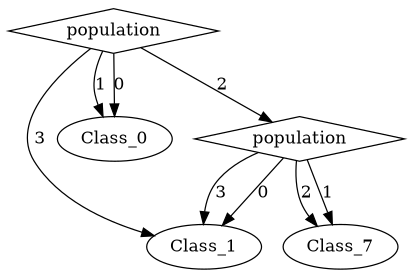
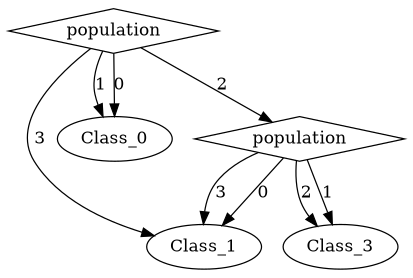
(341, 247) -> (341, 247)
